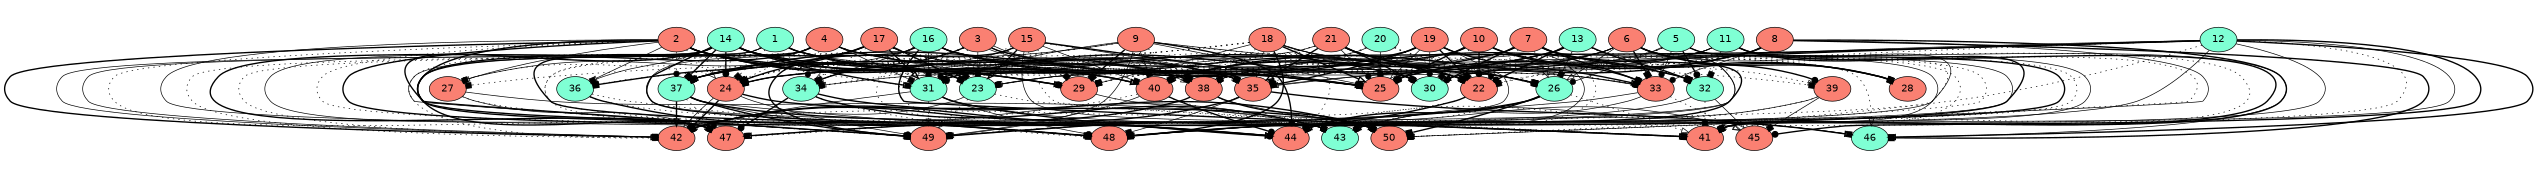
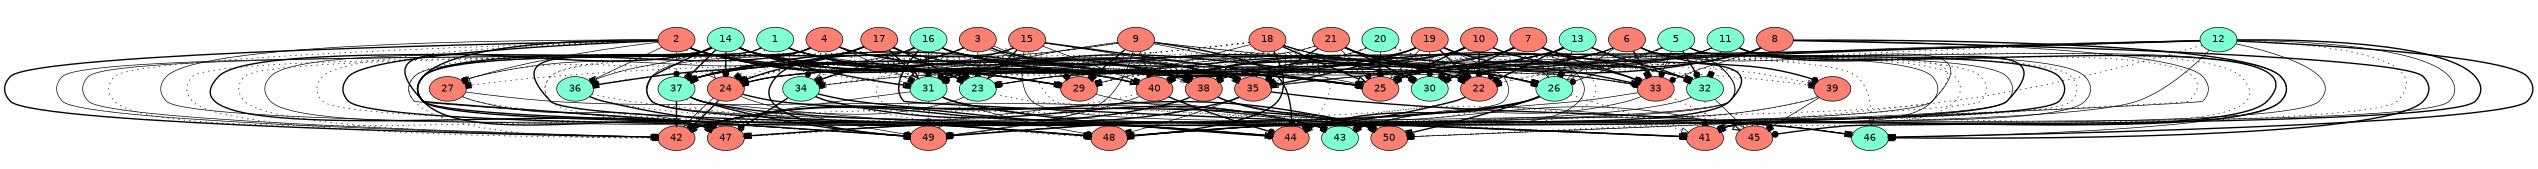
(1295, 63) -> (1295, 63)
(1908, 89) -> none
